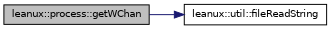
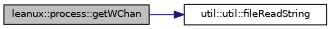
(255, 15) -> (255, 15)
